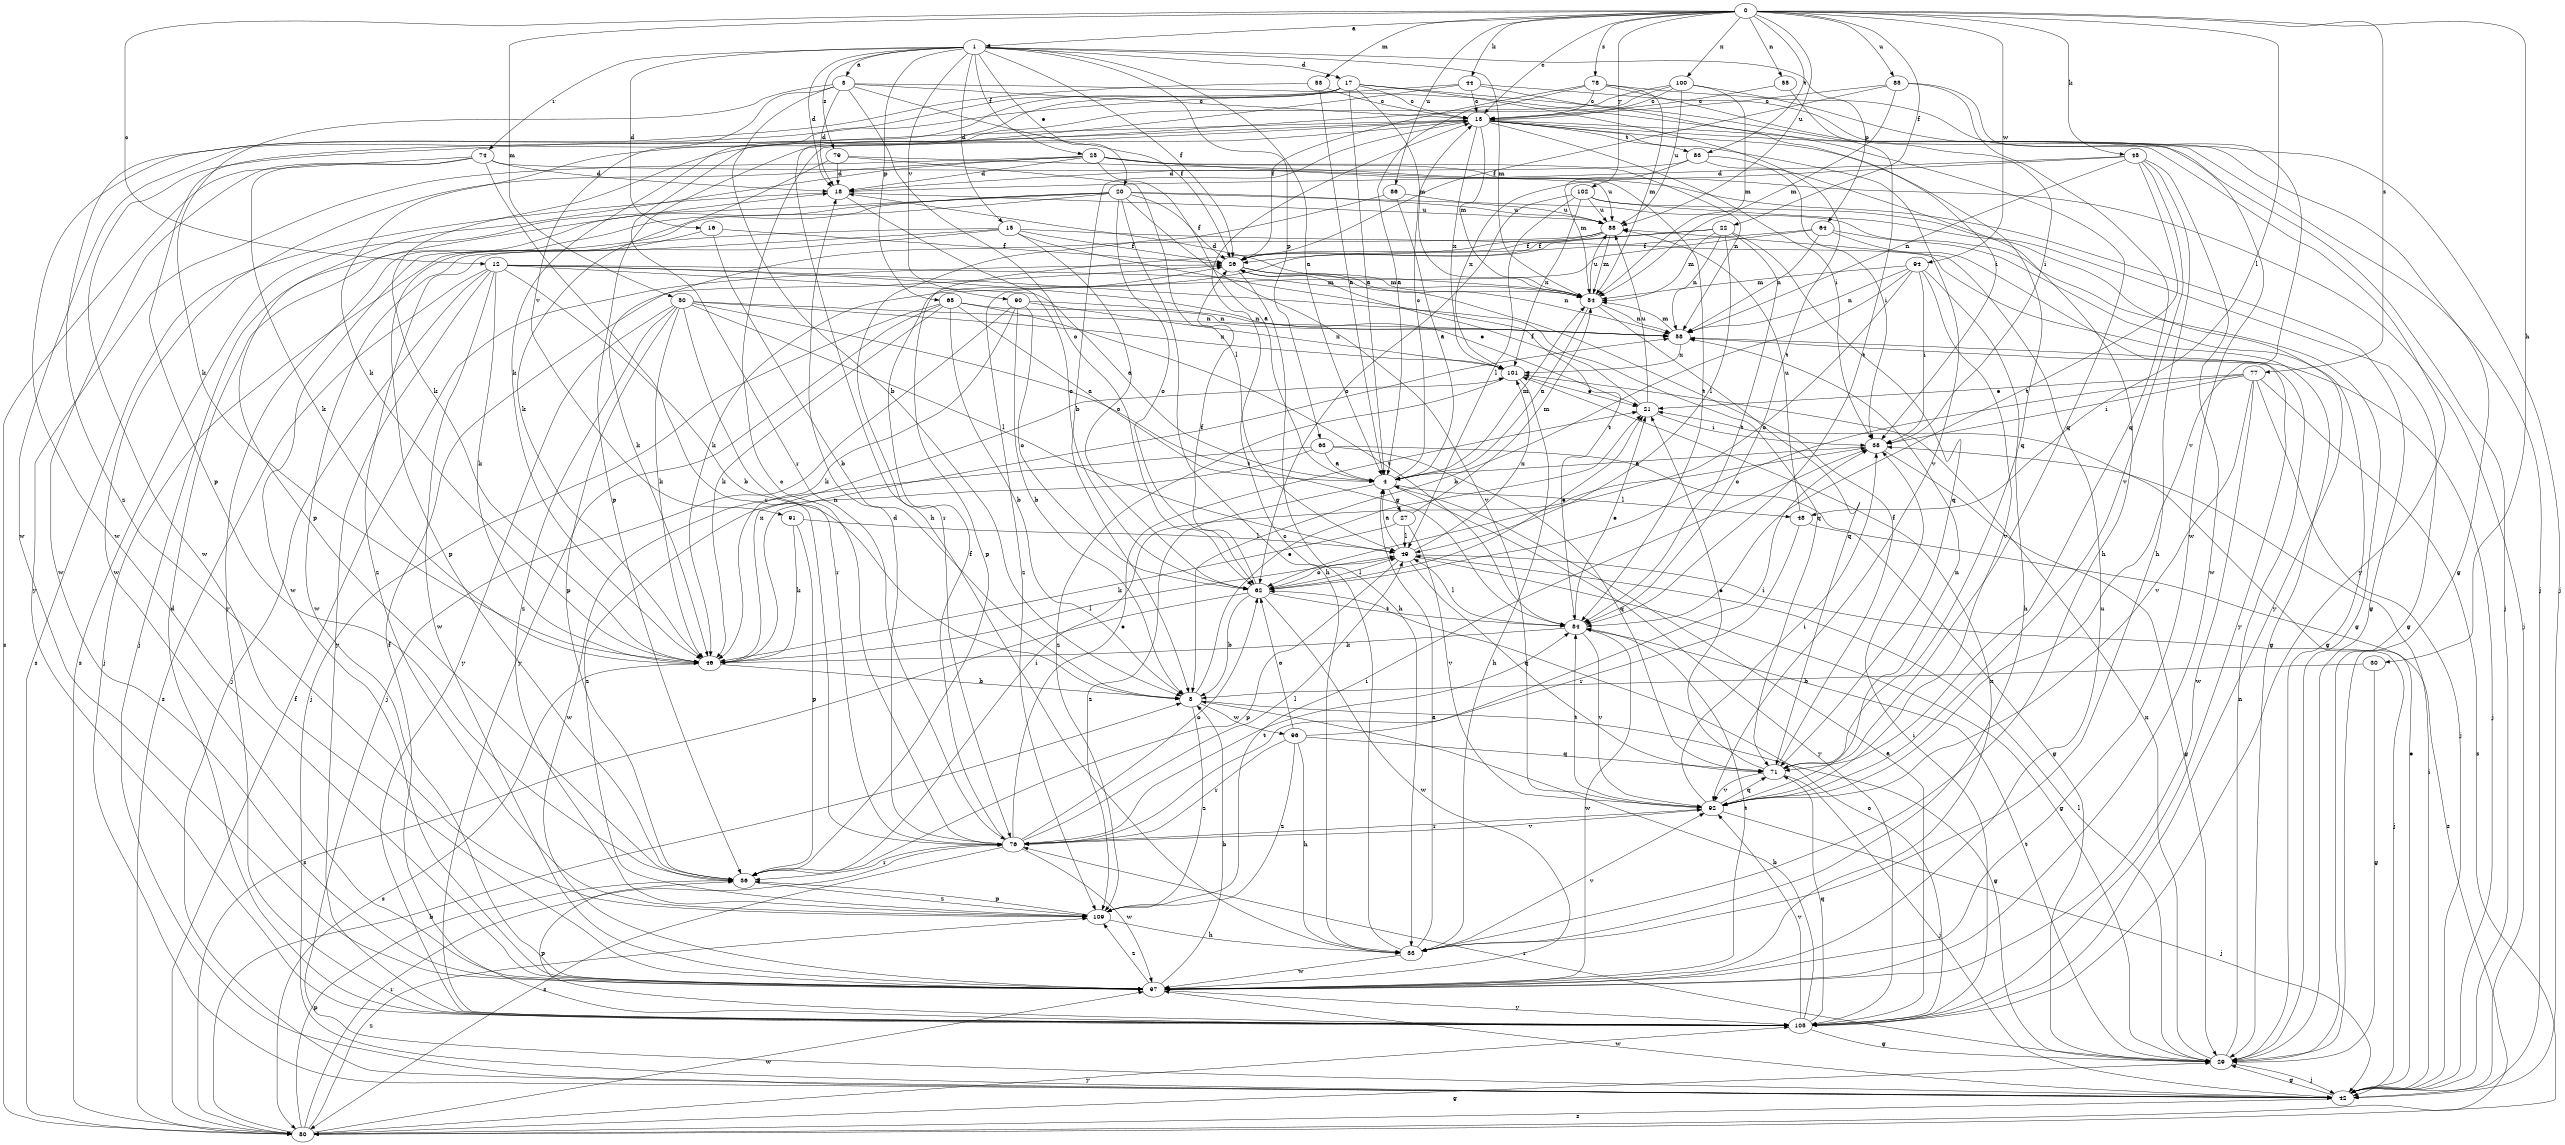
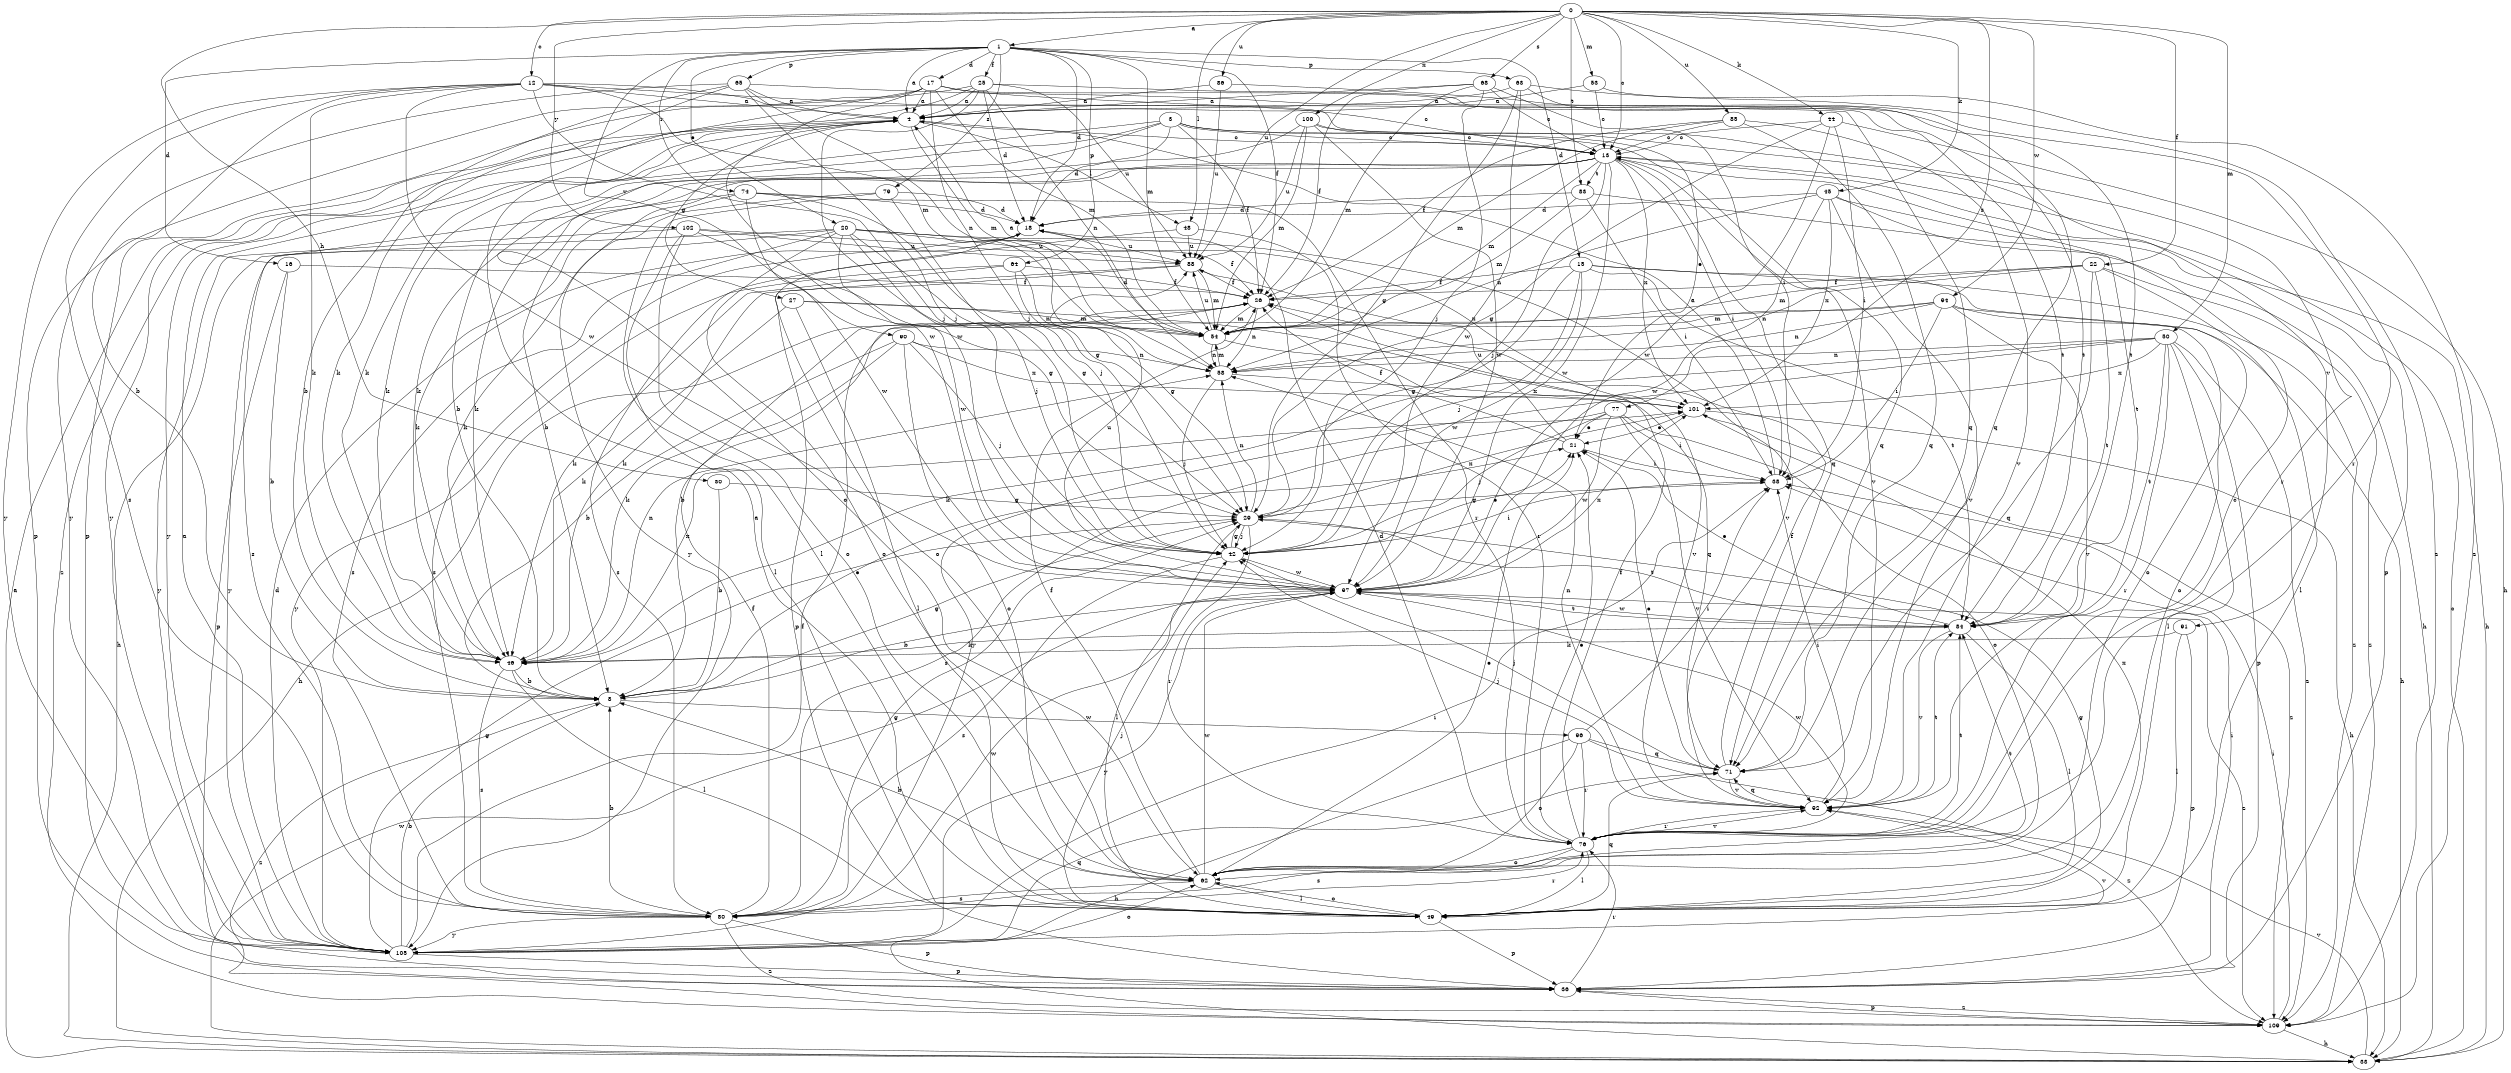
(903, 51) -> none
(1595, 83) -> (1484, 83)
(1785, 83) -> none
(880, 861) -> (1609, 919)
